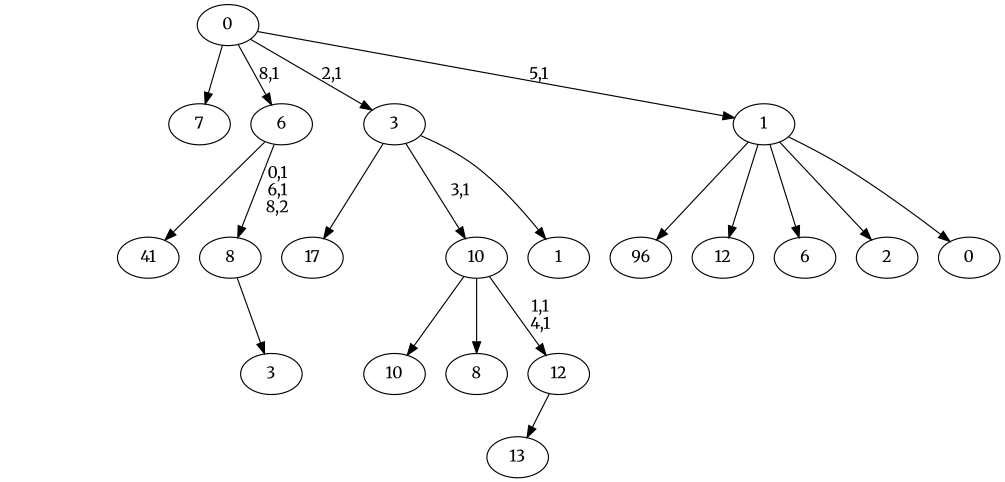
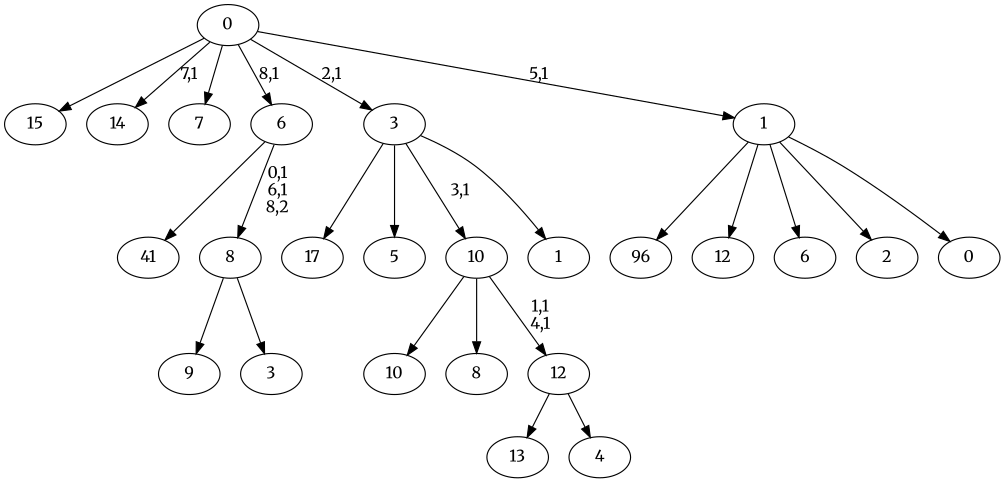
none -> (35, 124)
none -> (117, 124)
none -> (395, 258)
none -> (189, 374)
none -> (600, 457)
